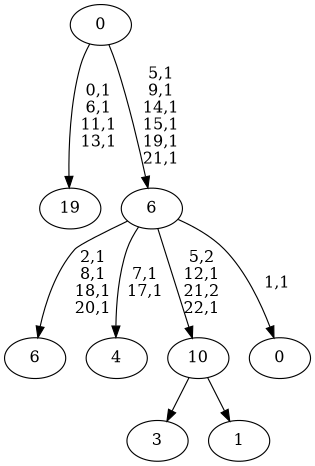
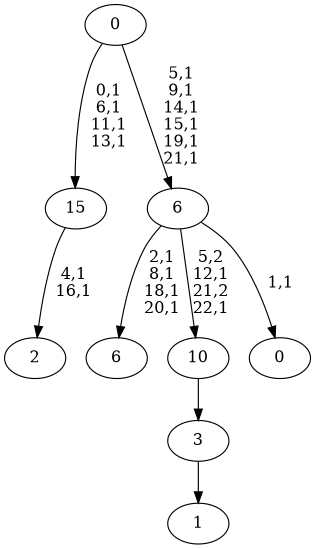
(70, 209) -> (76, 209)
none -> (35, 358)
(117, 358) -> none
(216, 394) -> (198, 477)
